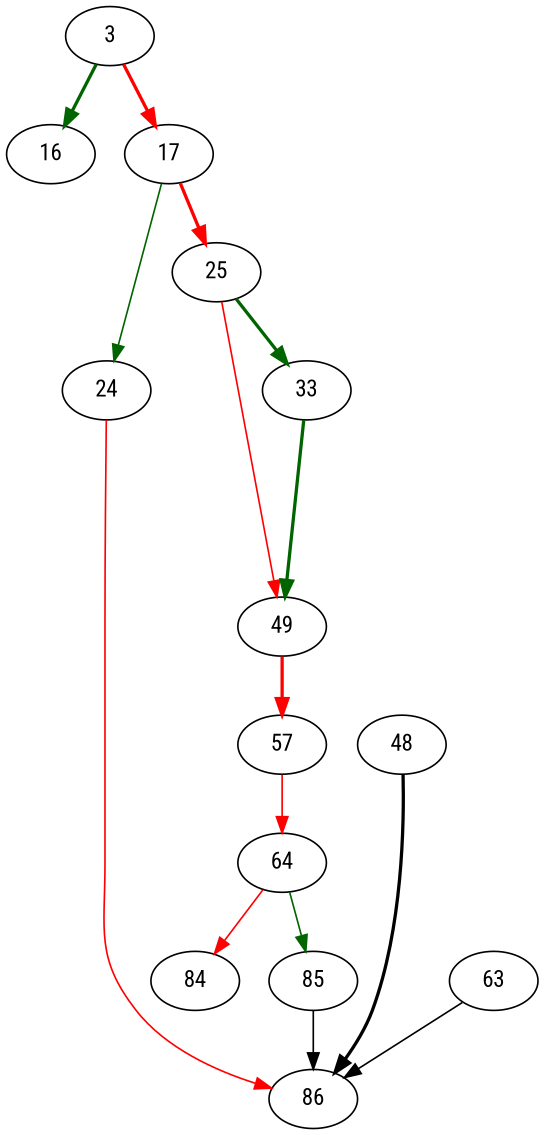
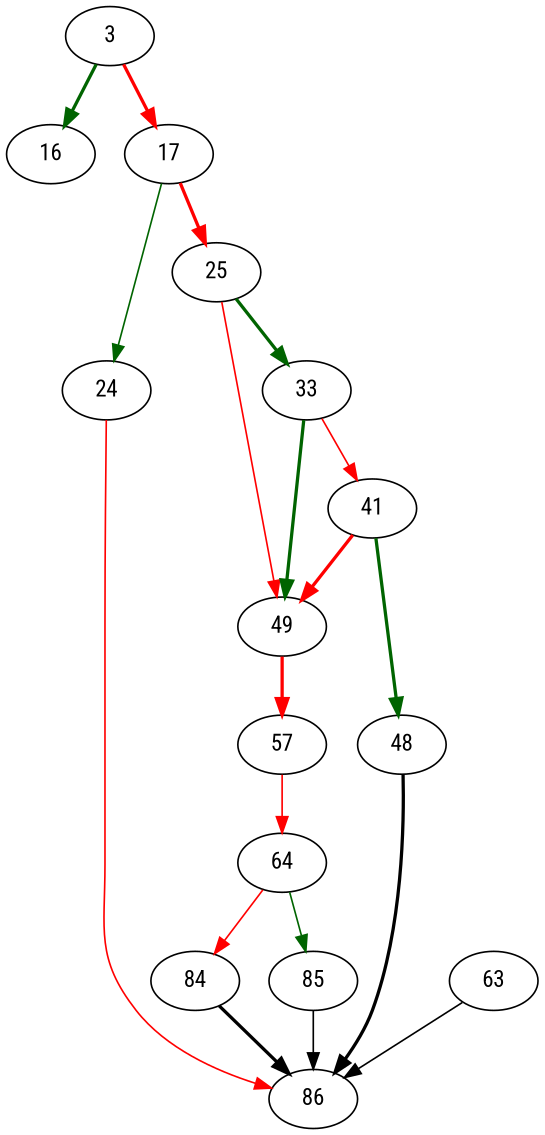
none -> (372, 508)
none -> (248, 1034)
